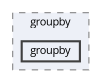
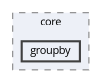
(51, 23) -> (51, 23)
